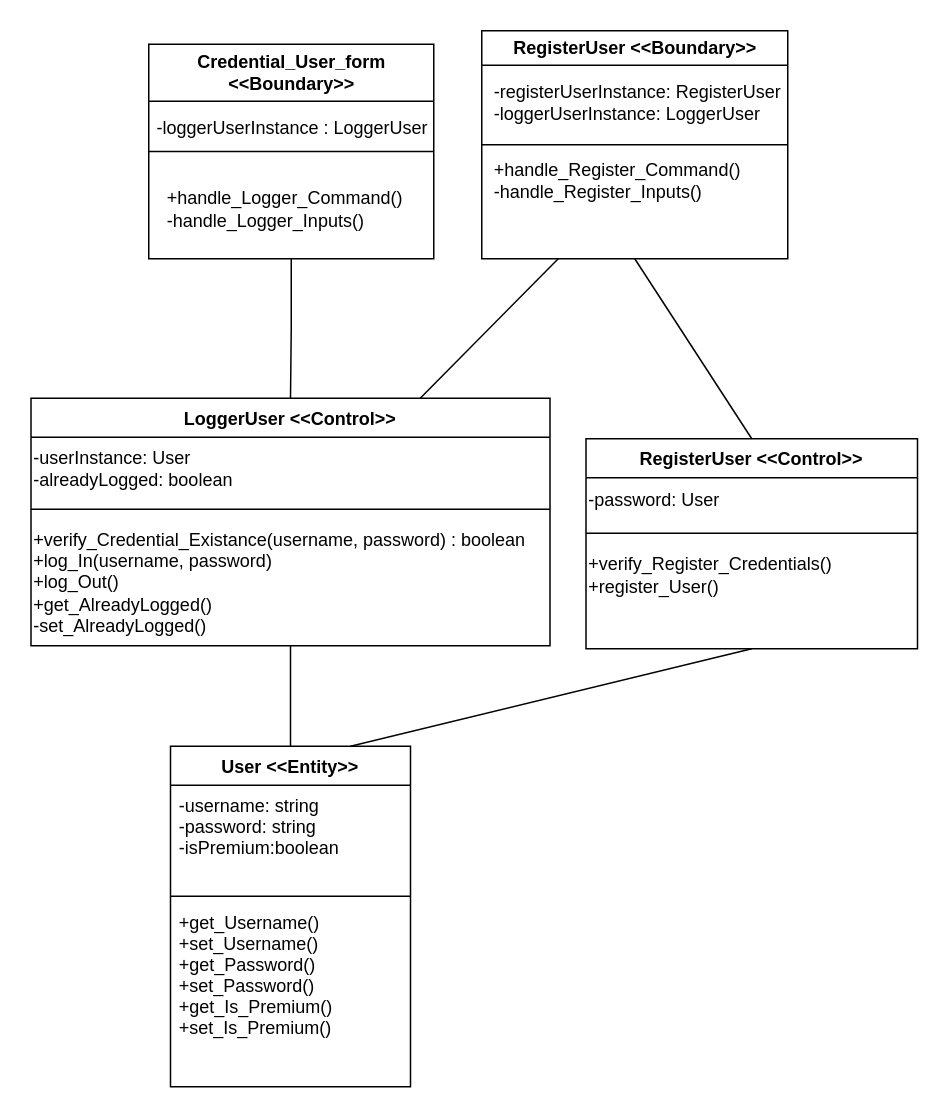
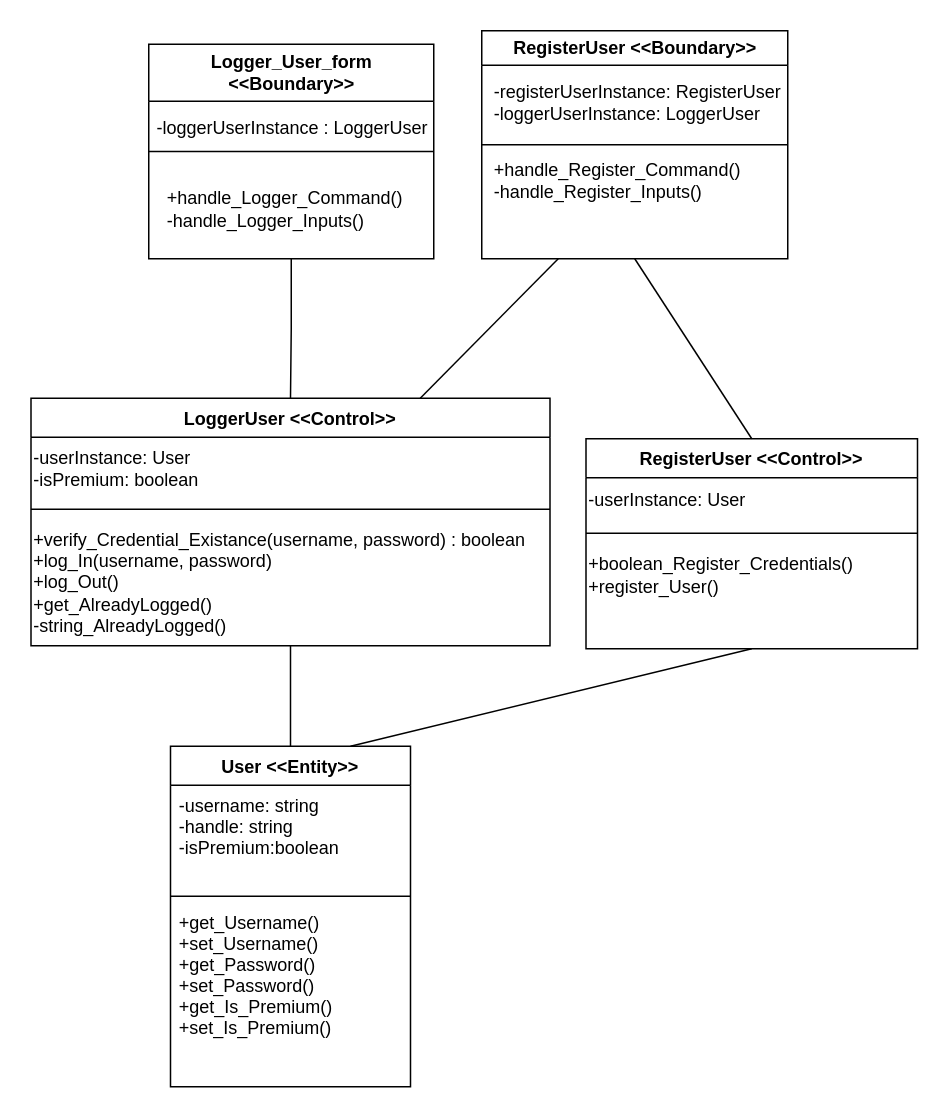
(292, 73) -> (292, 73)
(140, 469) -> (125, 469)
(660, 500) -> (680, 500)
(731, 575) -> (736, 575)
(303, 583) -> (303, 583)
(257, 806) -> (257, 806)
